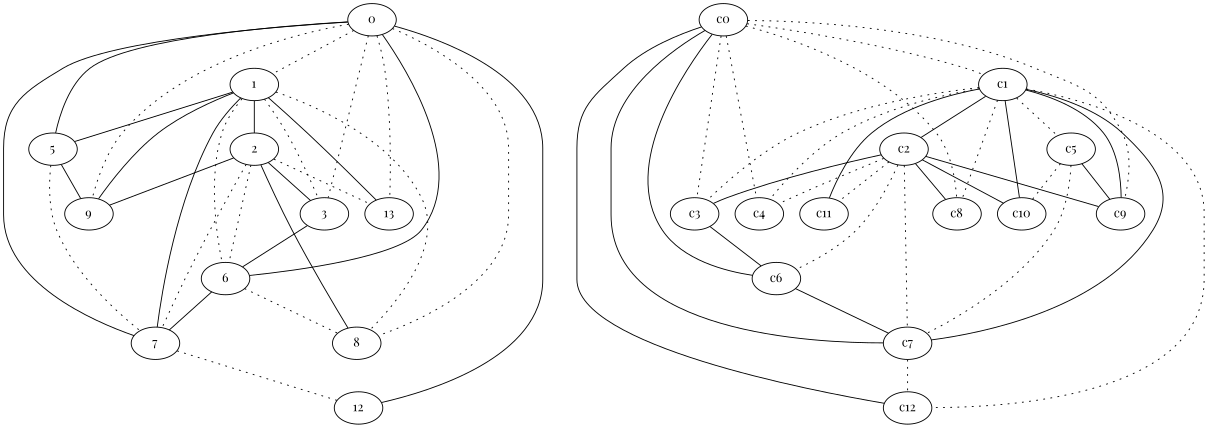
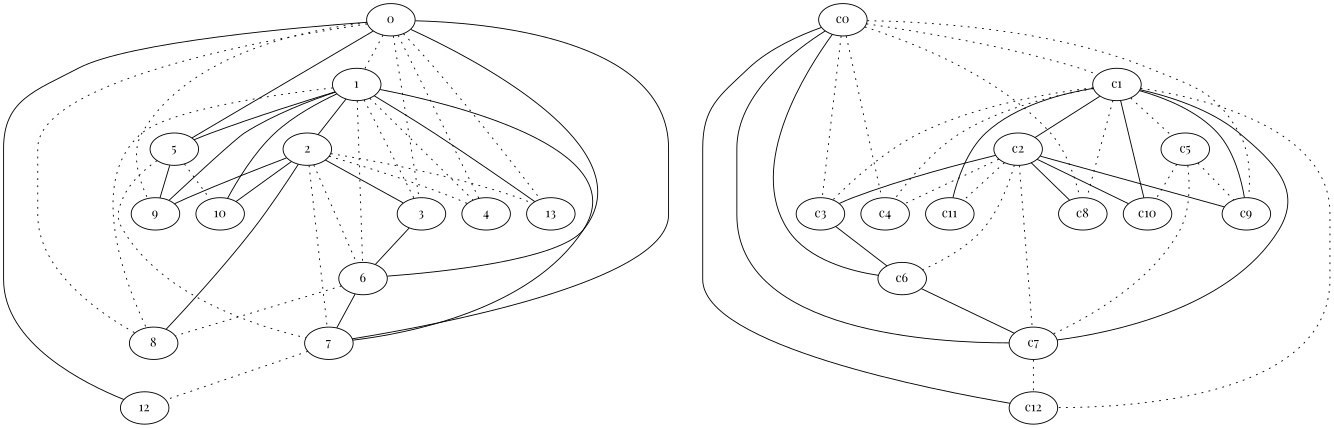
(1096, 182) -> (1216, 182)
none -> (220, 214)
none -> (486, 214)
